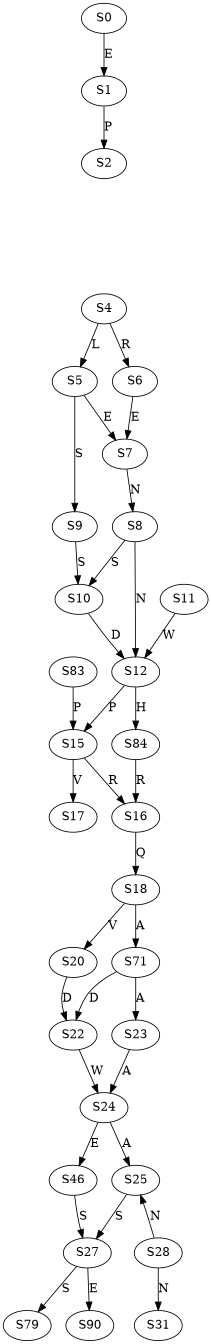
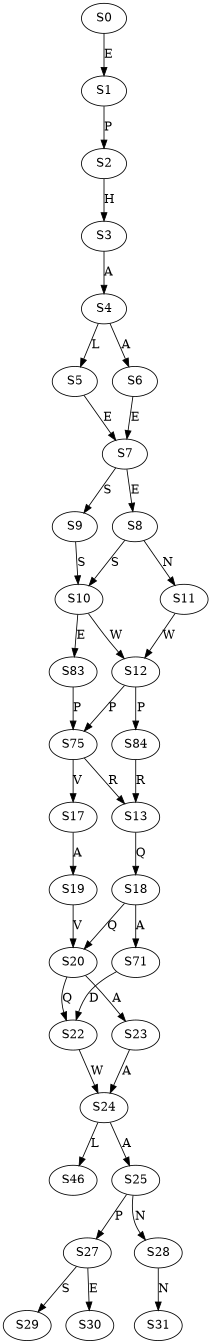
none -> (104, 236)
(126, 345) -> (126, 345)
(75, 450) -> (102, 487)
(135, 490) -> (135, 490)
(135, 595) -> (157, 559)
none -> (76, 631)
(116, 636) -> (116, 636)
(141, 708) -> (141, 708)
(73, 745) -> (73, 745)
(136, 817) -> (136, 817)
none -> (73, 890)
(112, 926) -> (112, 926)
(136, 995) -> (103, 995)
(67, 999) -> (67, 999)
(95, 1144) -> (95, 1144)
(77, 1213) -> none
(119, 1217) -> (119, 1217)
(149, 1220) -> (133, 1215)
(27, 1326) -> (27, 1326)
(90, 1326) -> (90, 1326)
